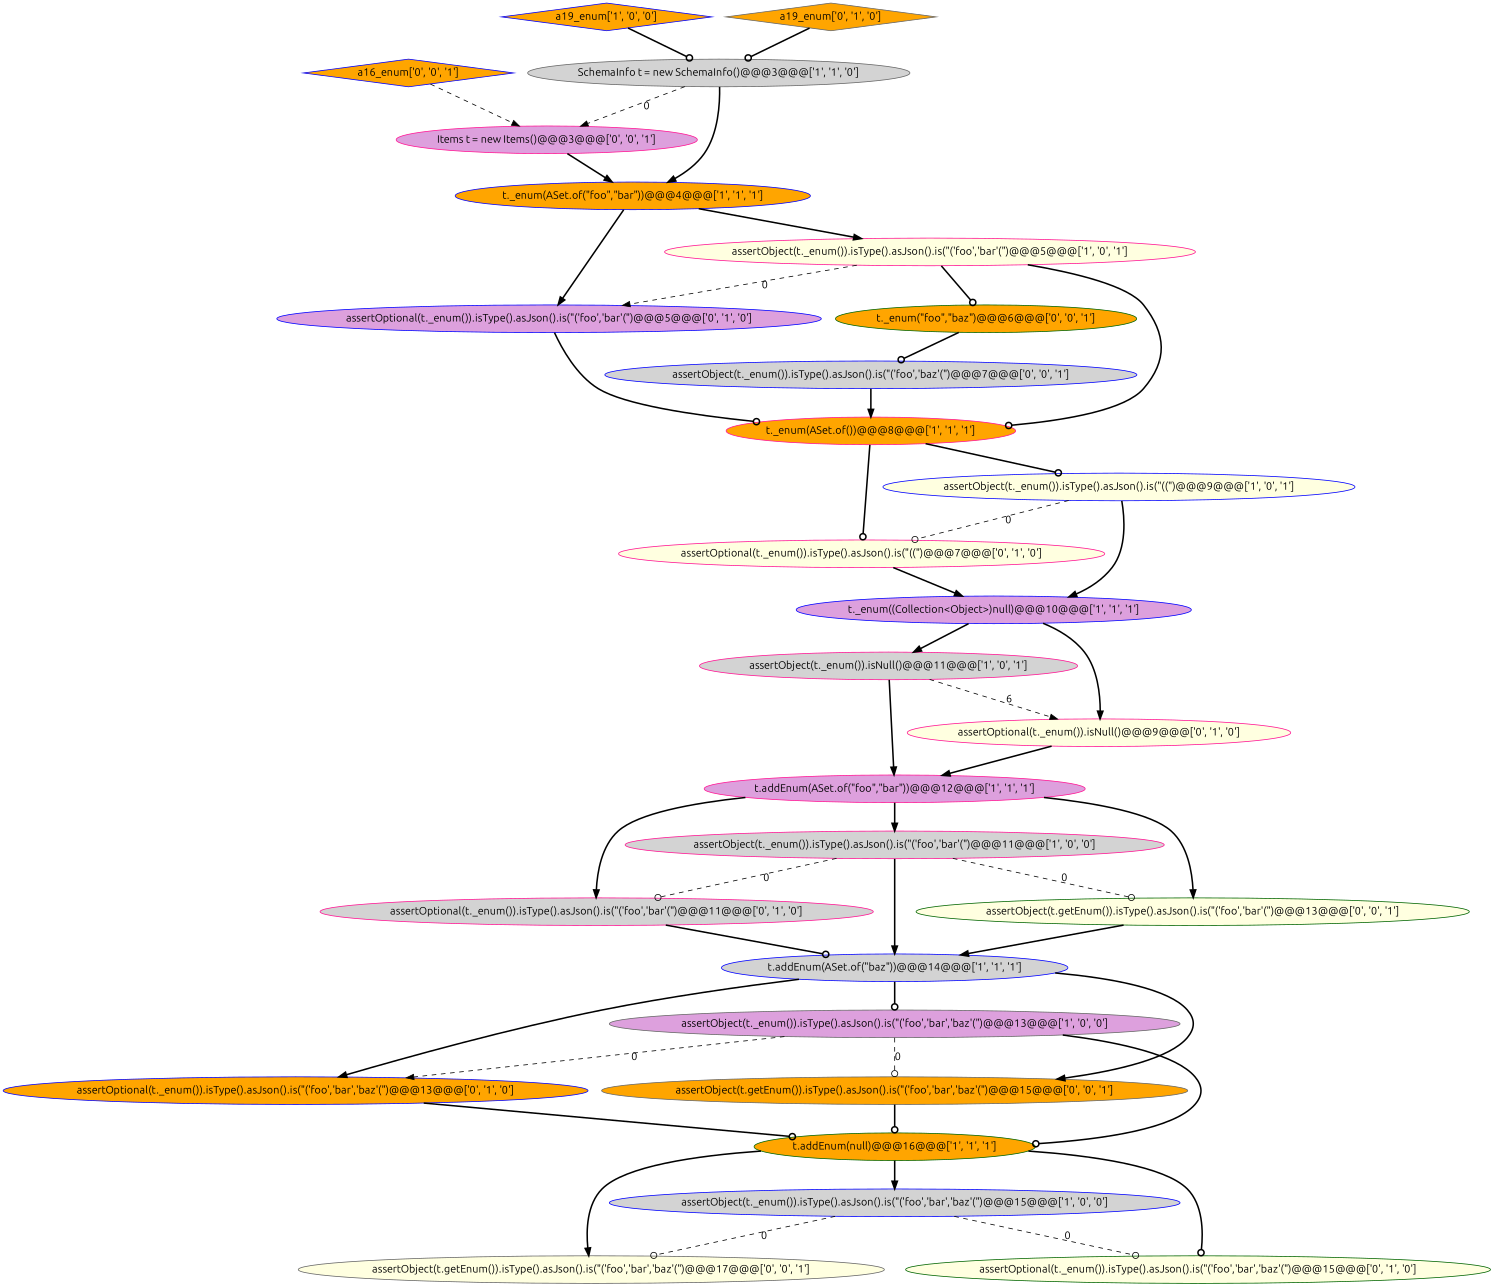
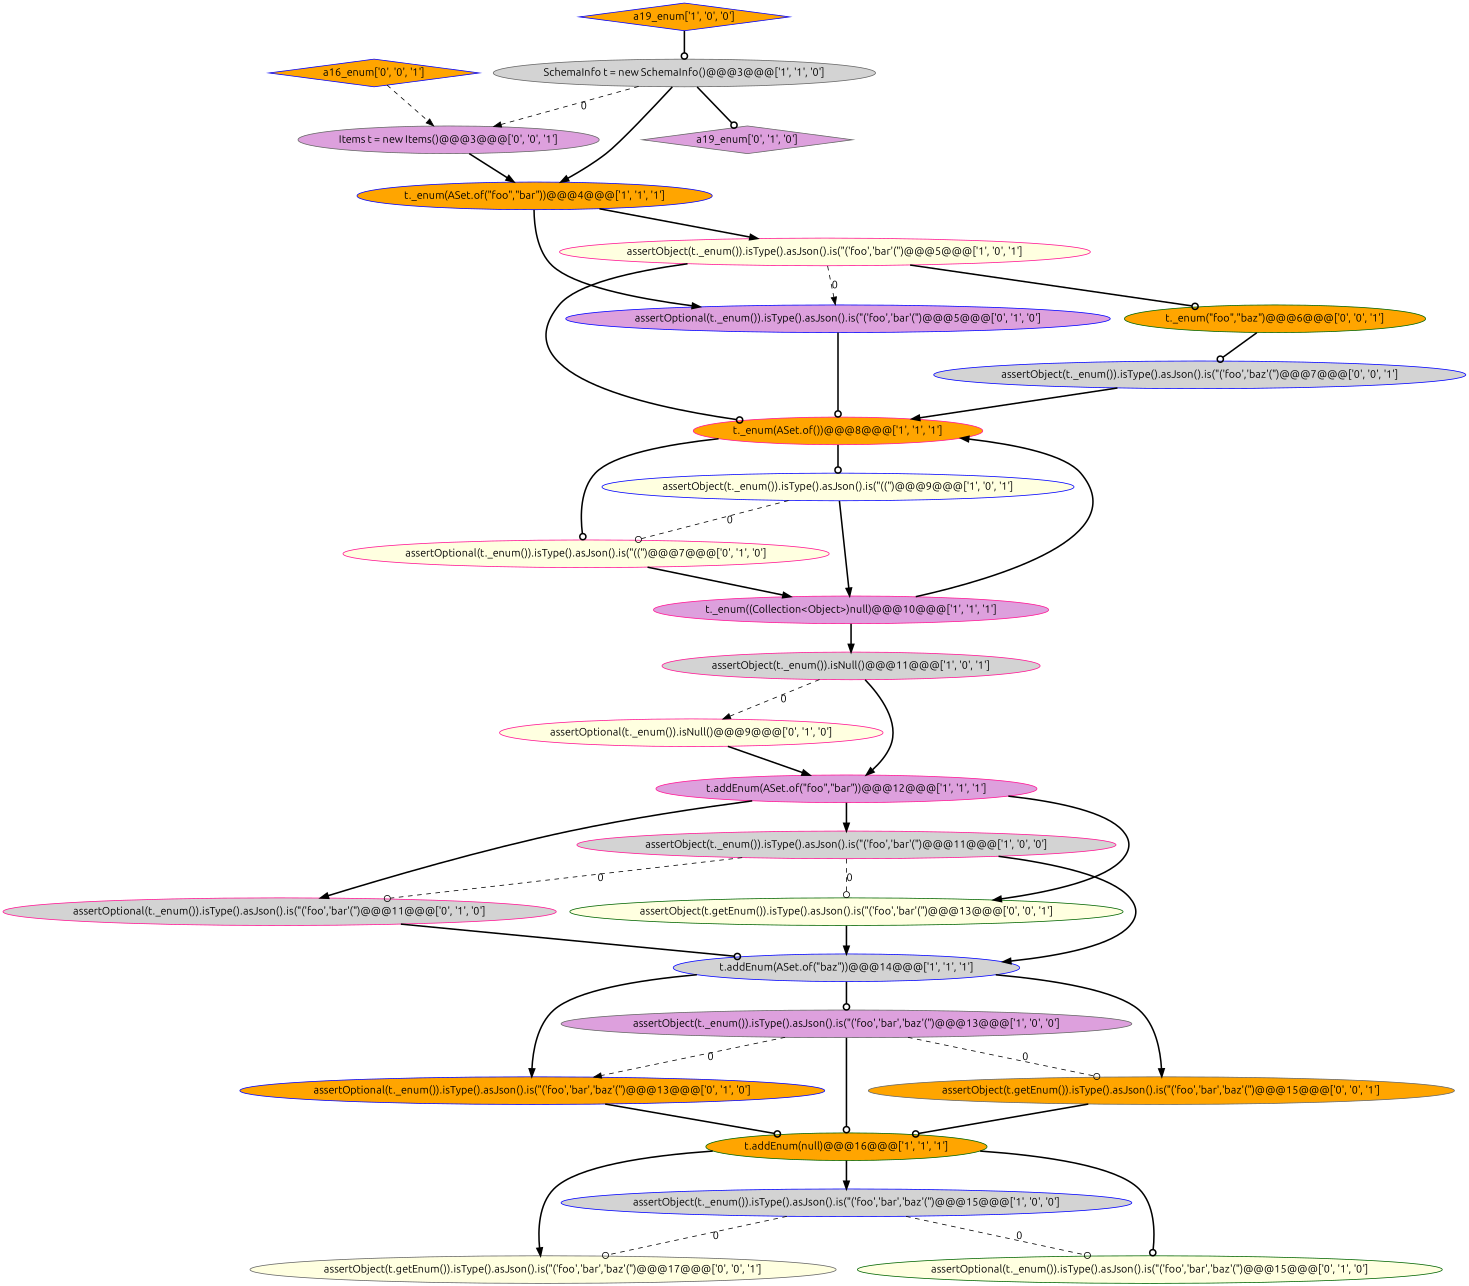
(831, 17) -> (747, 140)
(780, 42) -> (714, 105)
(547, 140) -> (449, 140)
(994, 610) -> (851, 610)
(1088, 657) -> (1080, 528)
(1010, 699) -> (784, 699)
